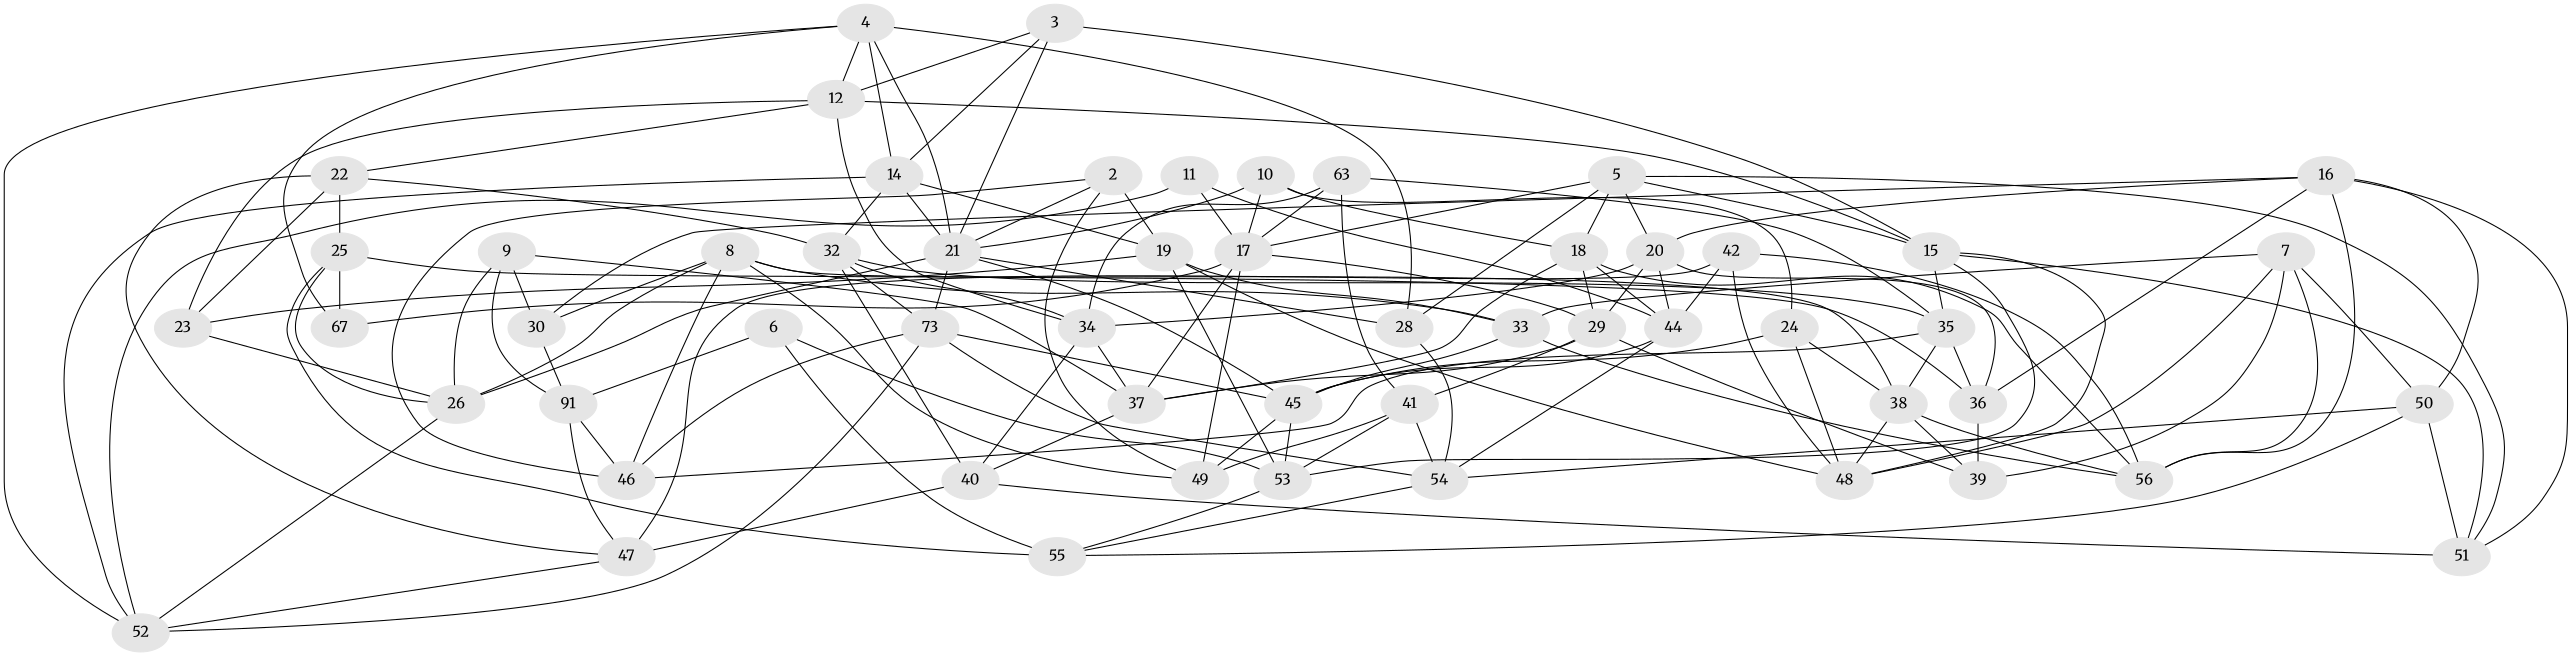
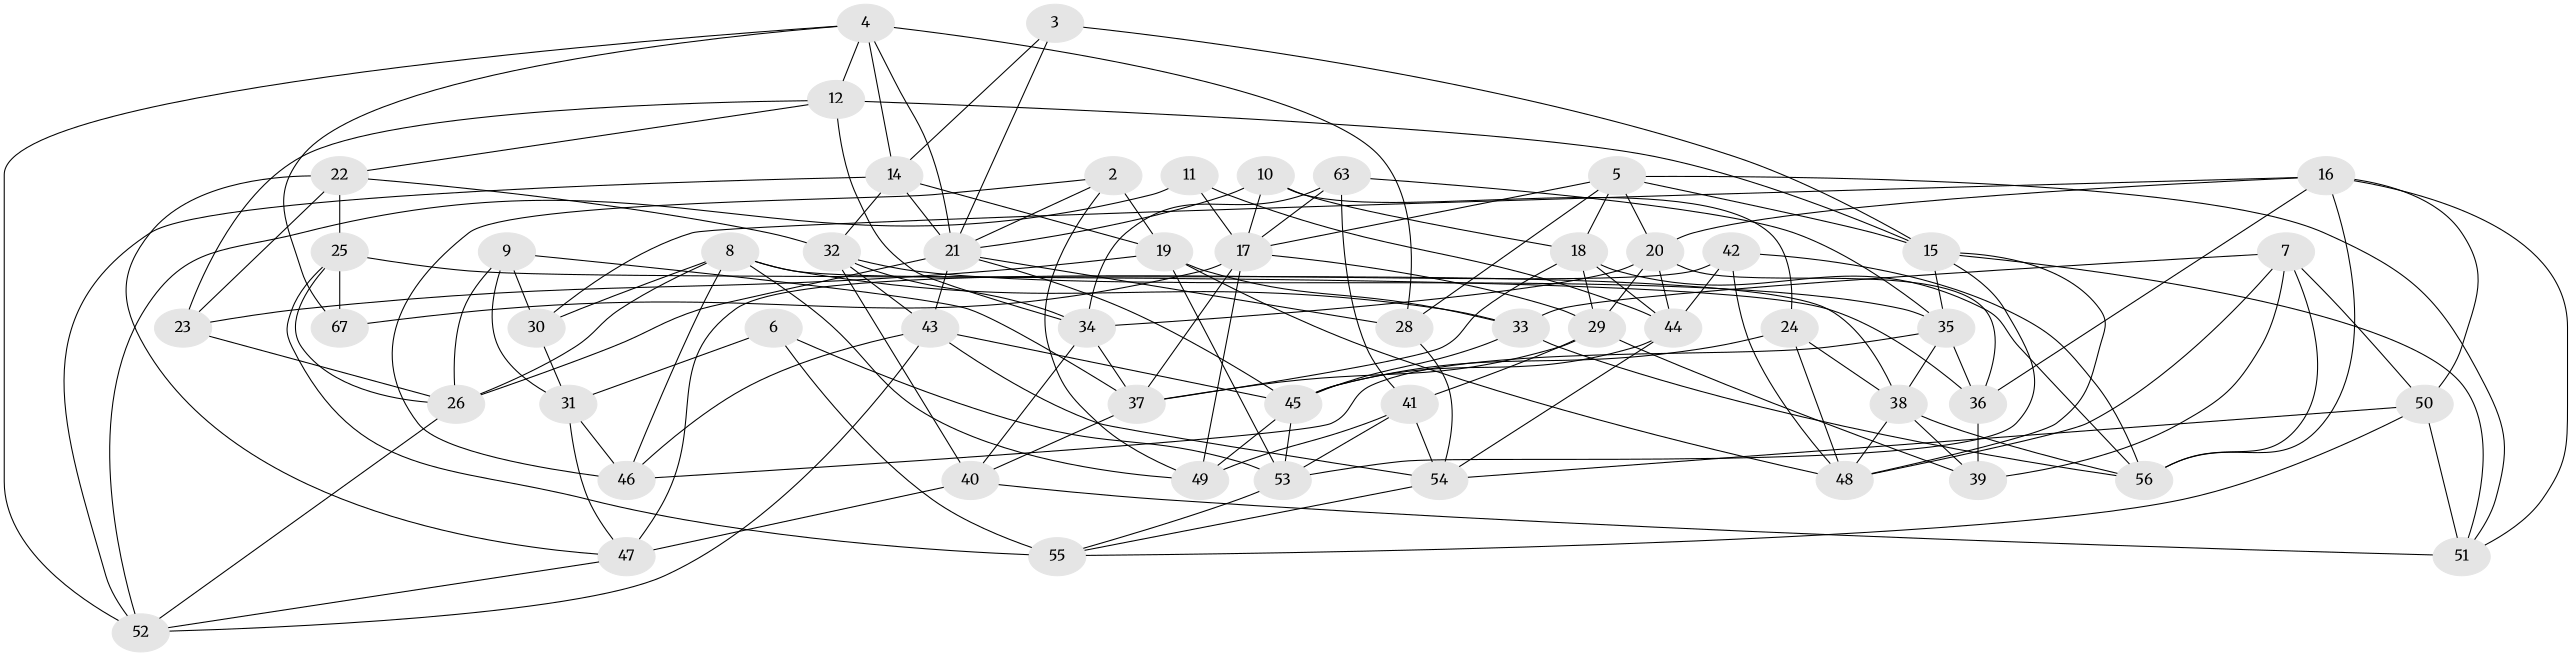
(945, 61) -> none
(930, 328) -> (930, 328)
(568, 404) -> (568, 404)
